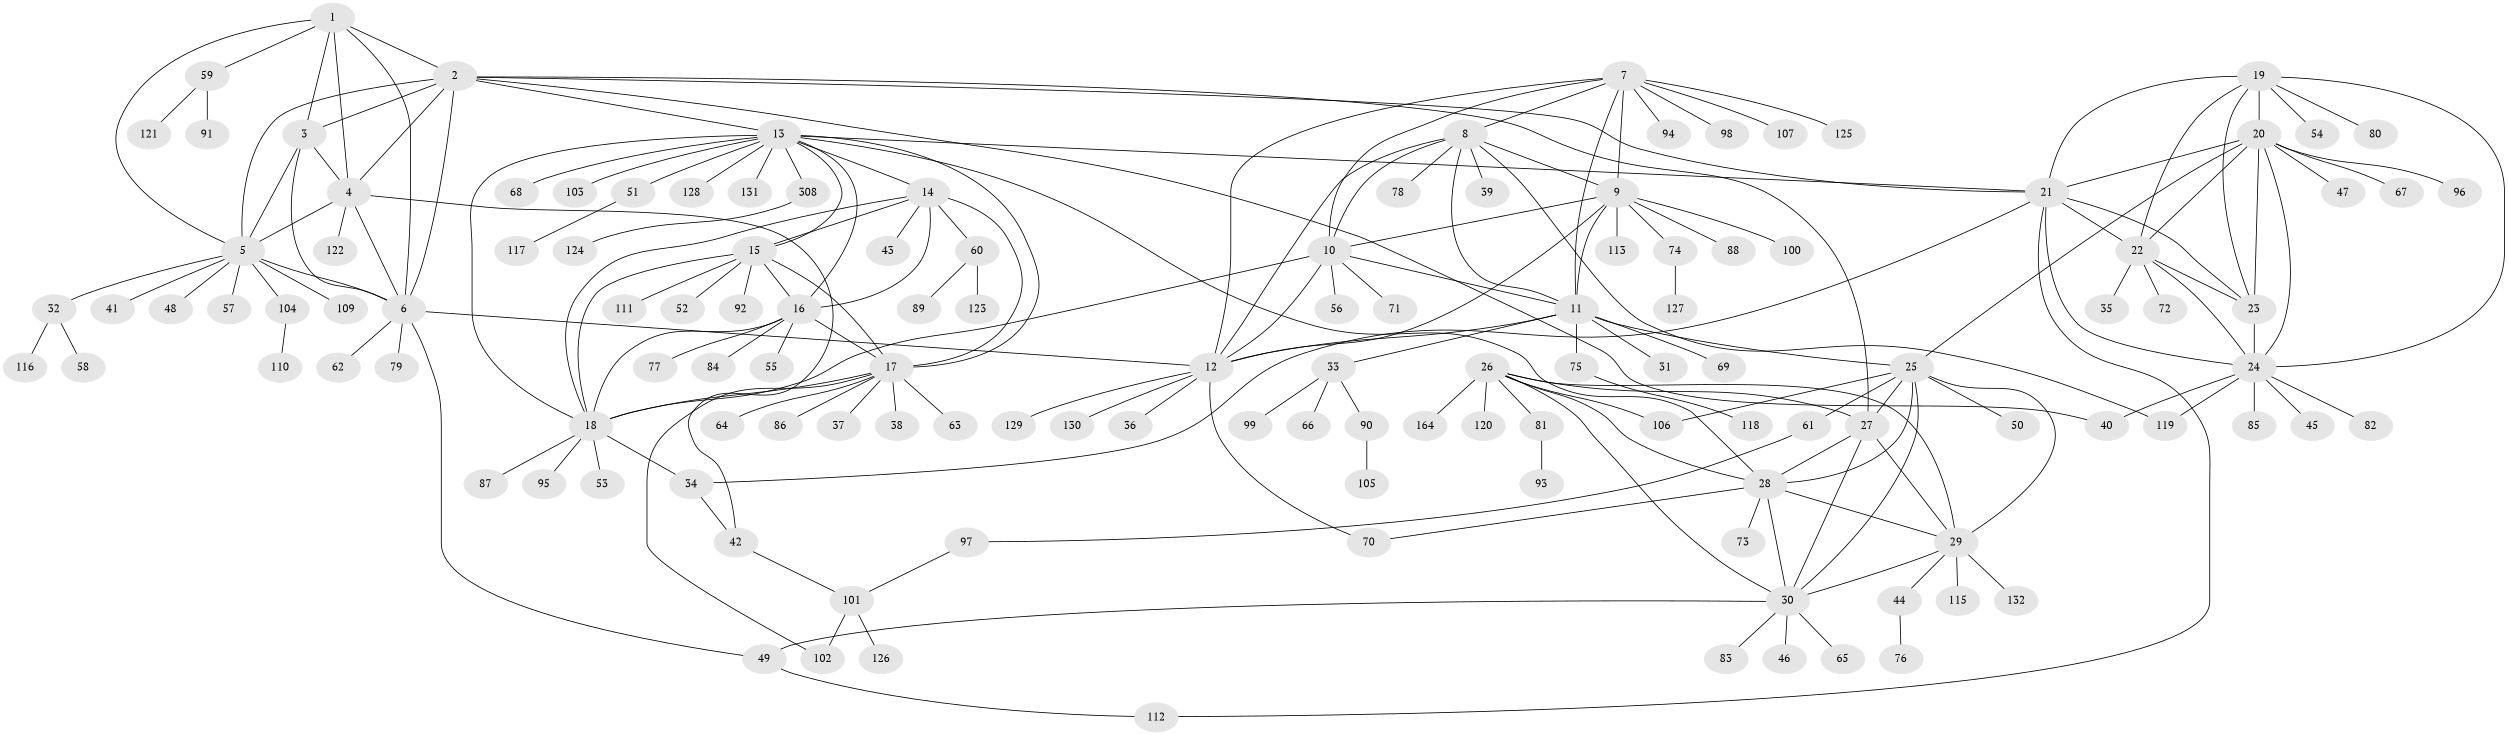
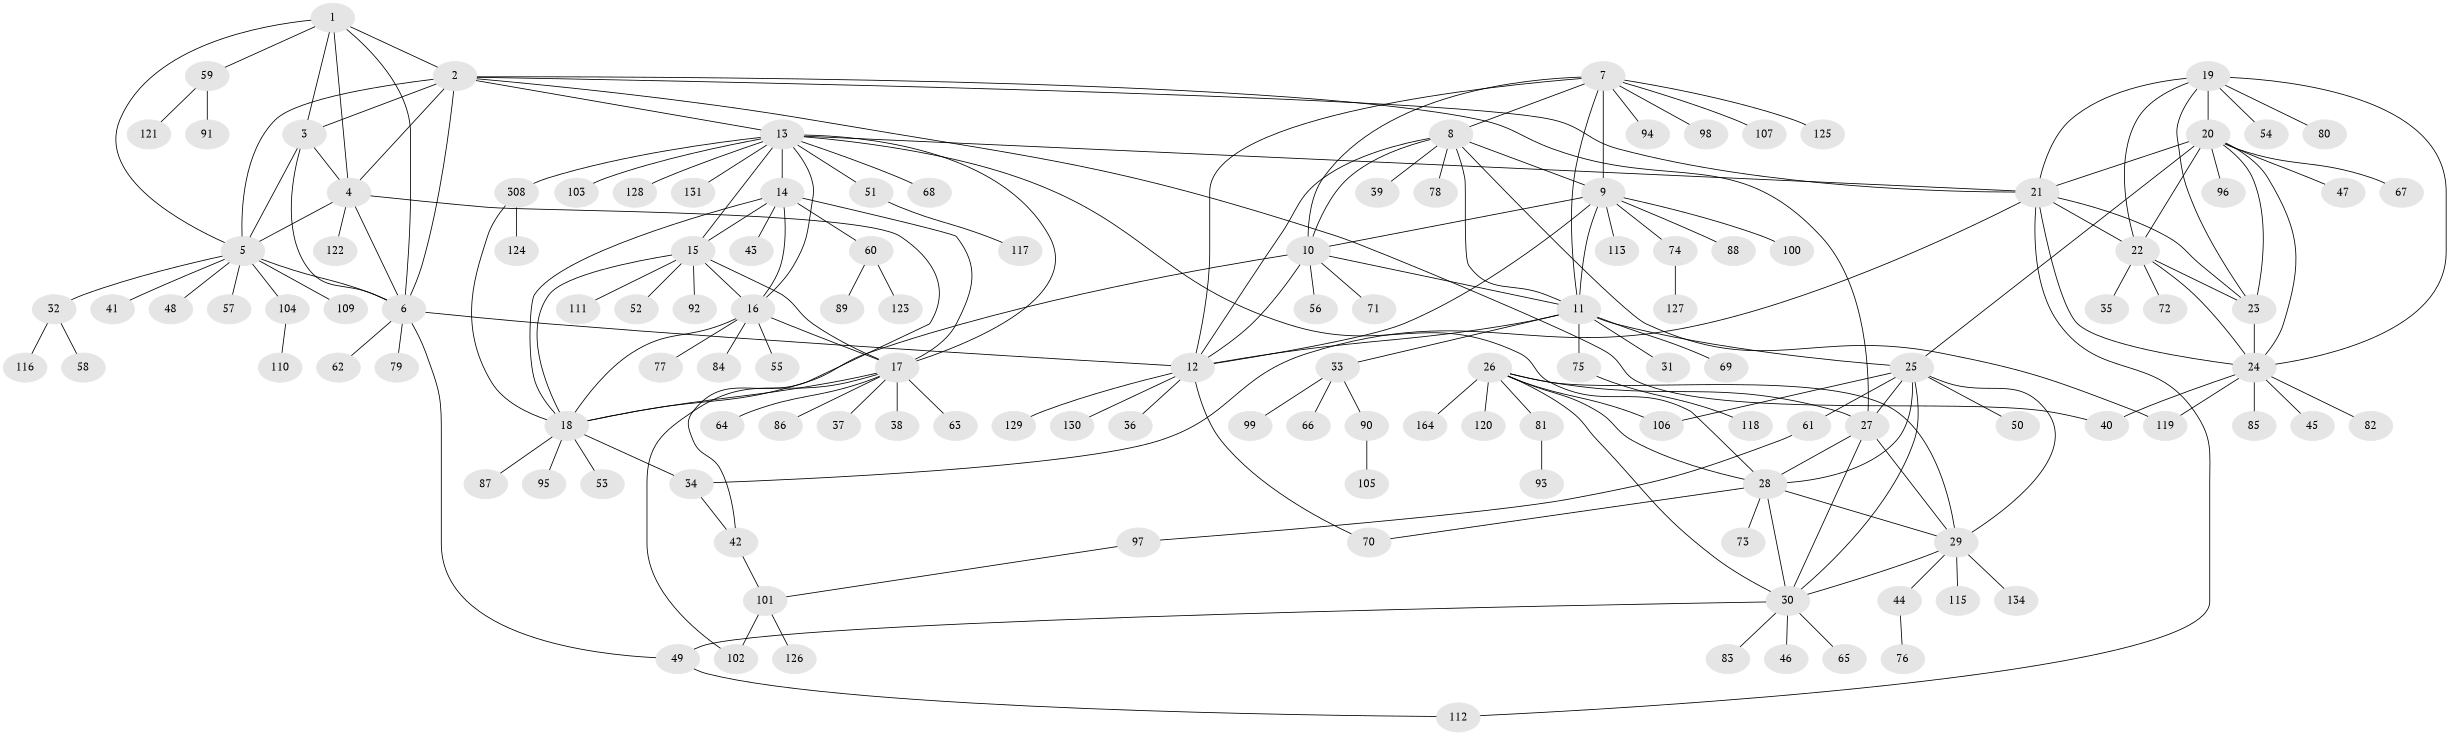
(482, 184) -> (473, 326)
(2016, 601) -> (2016, 601)
